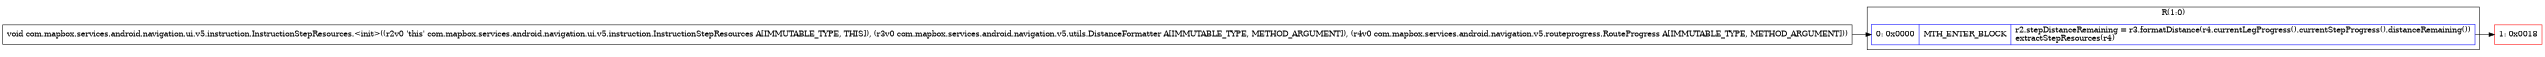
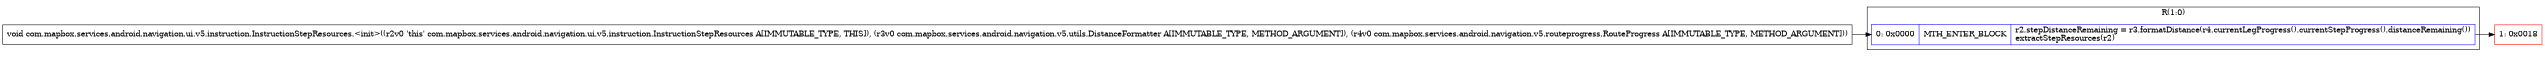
(2065, 38) -> (2065, 38)
